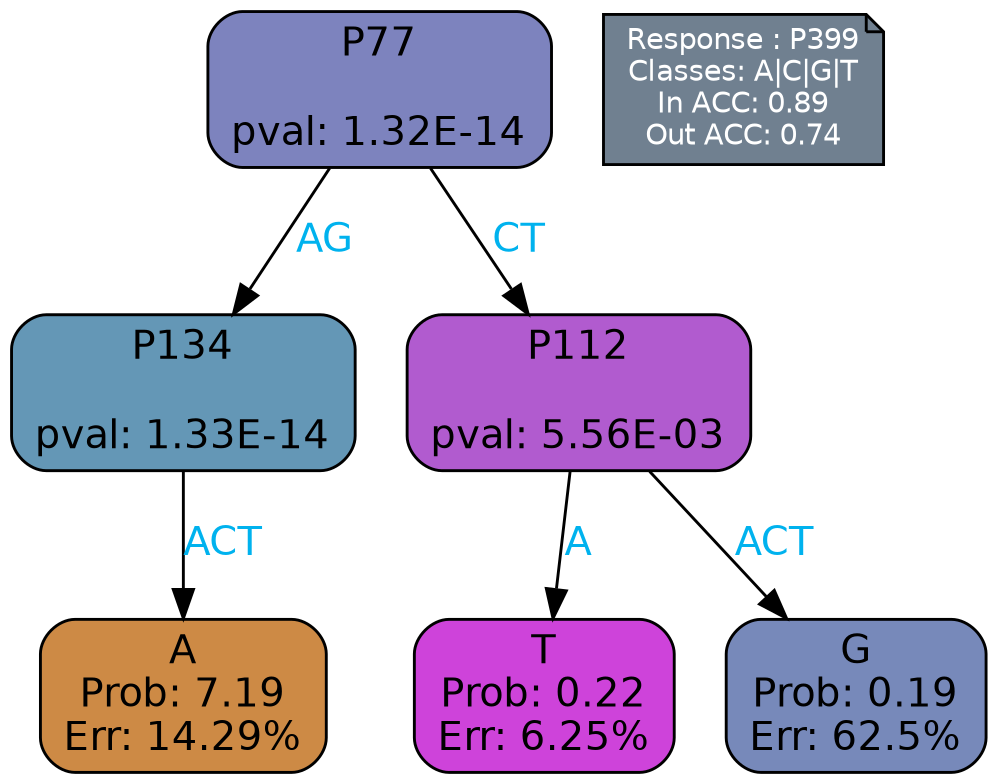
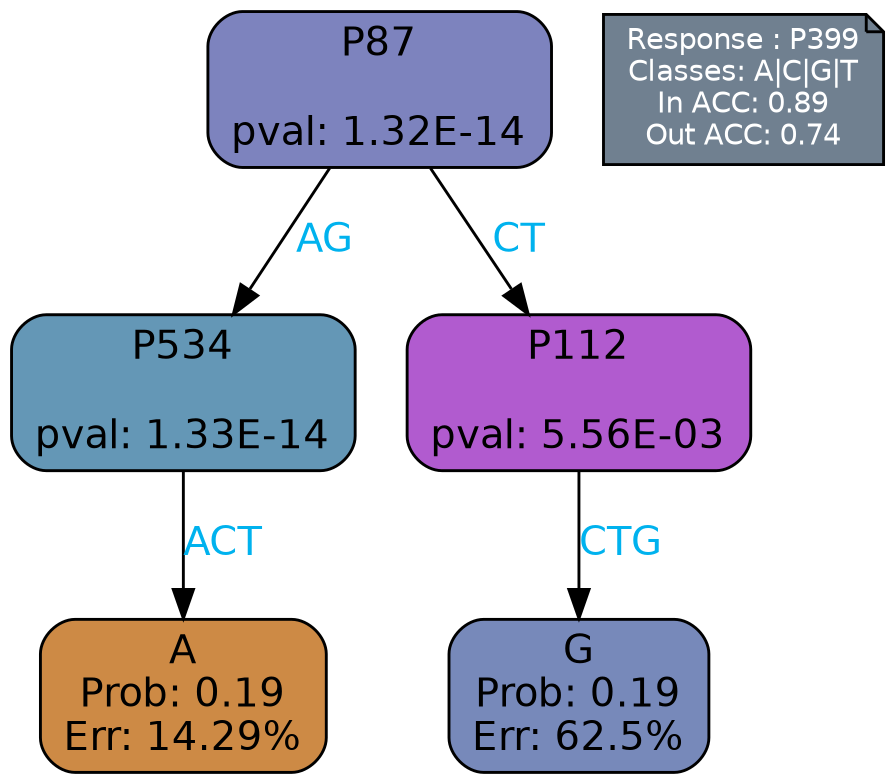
(380, 90) -> (380, 90)
(183, 393) -> (183, 393)
(775, 544) -> (621, 544)
(183, 696) -> (183, 696)
(544, 696) -> none
